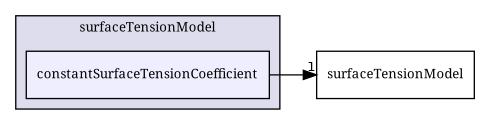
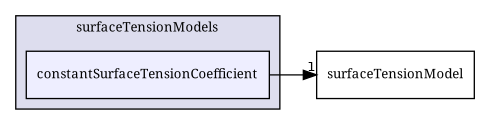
(148, 28) -> (148, 28)
